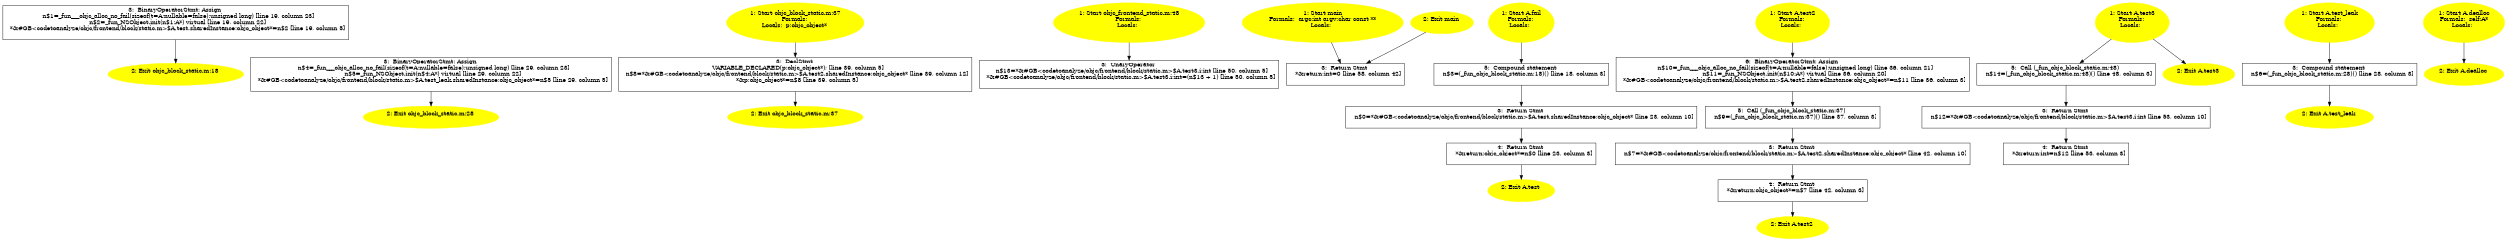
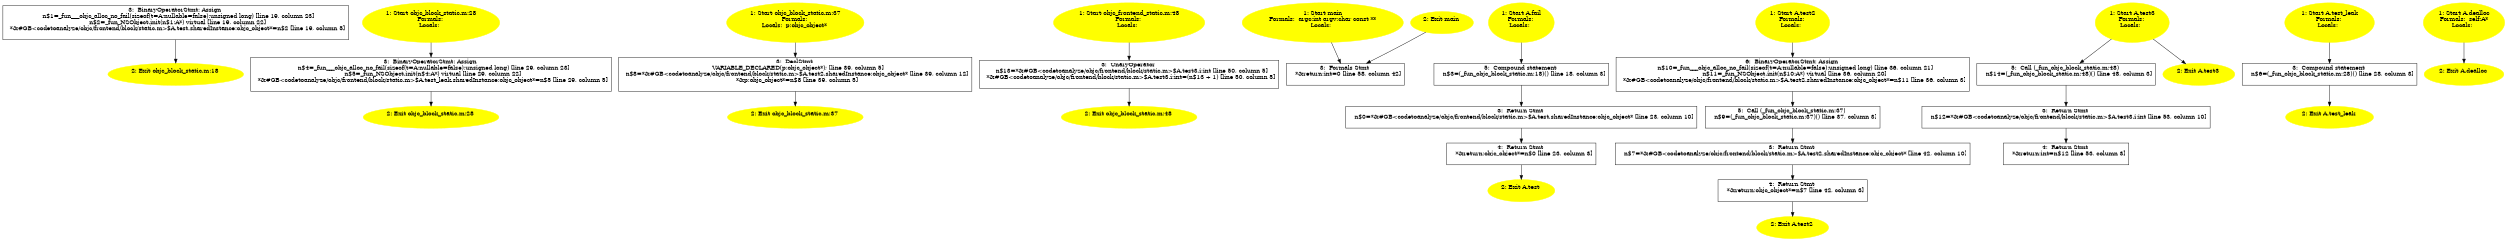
none -> (431, 23)
(1345, 74) -> (1345, 74)
none -> (1129, 117)
